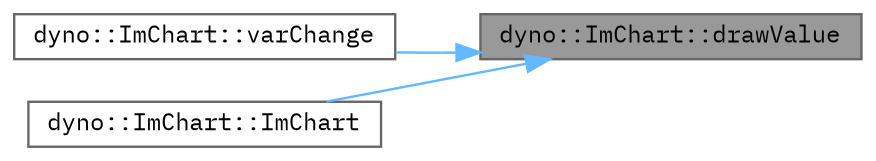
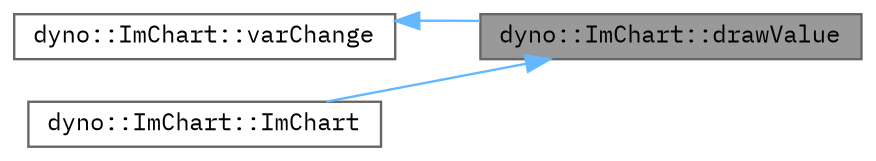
(426, 53) -> (450, 21)
